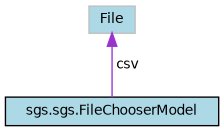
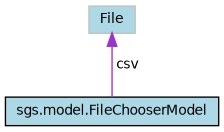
(112, 111) -> (112, 111)
